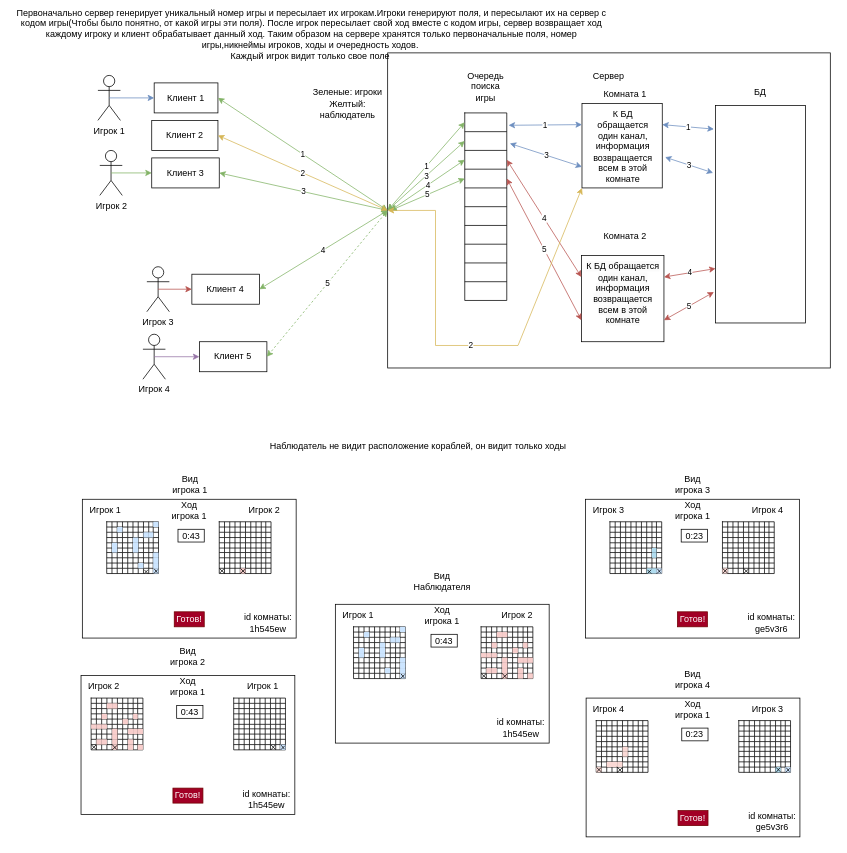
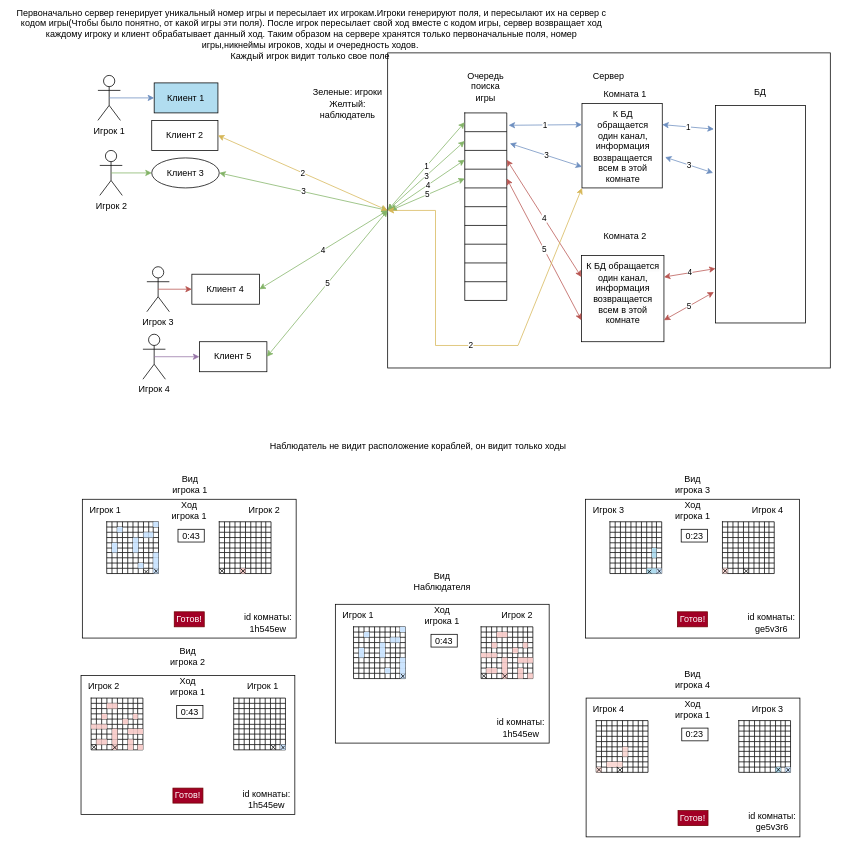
(186, 98) -> (186, 98)
(330, 172) -> none
(185, 173) -> (185, 173)
(326, 285) -> (326, 285)
